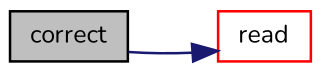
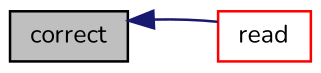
(160, 53) -> (186, 20)
